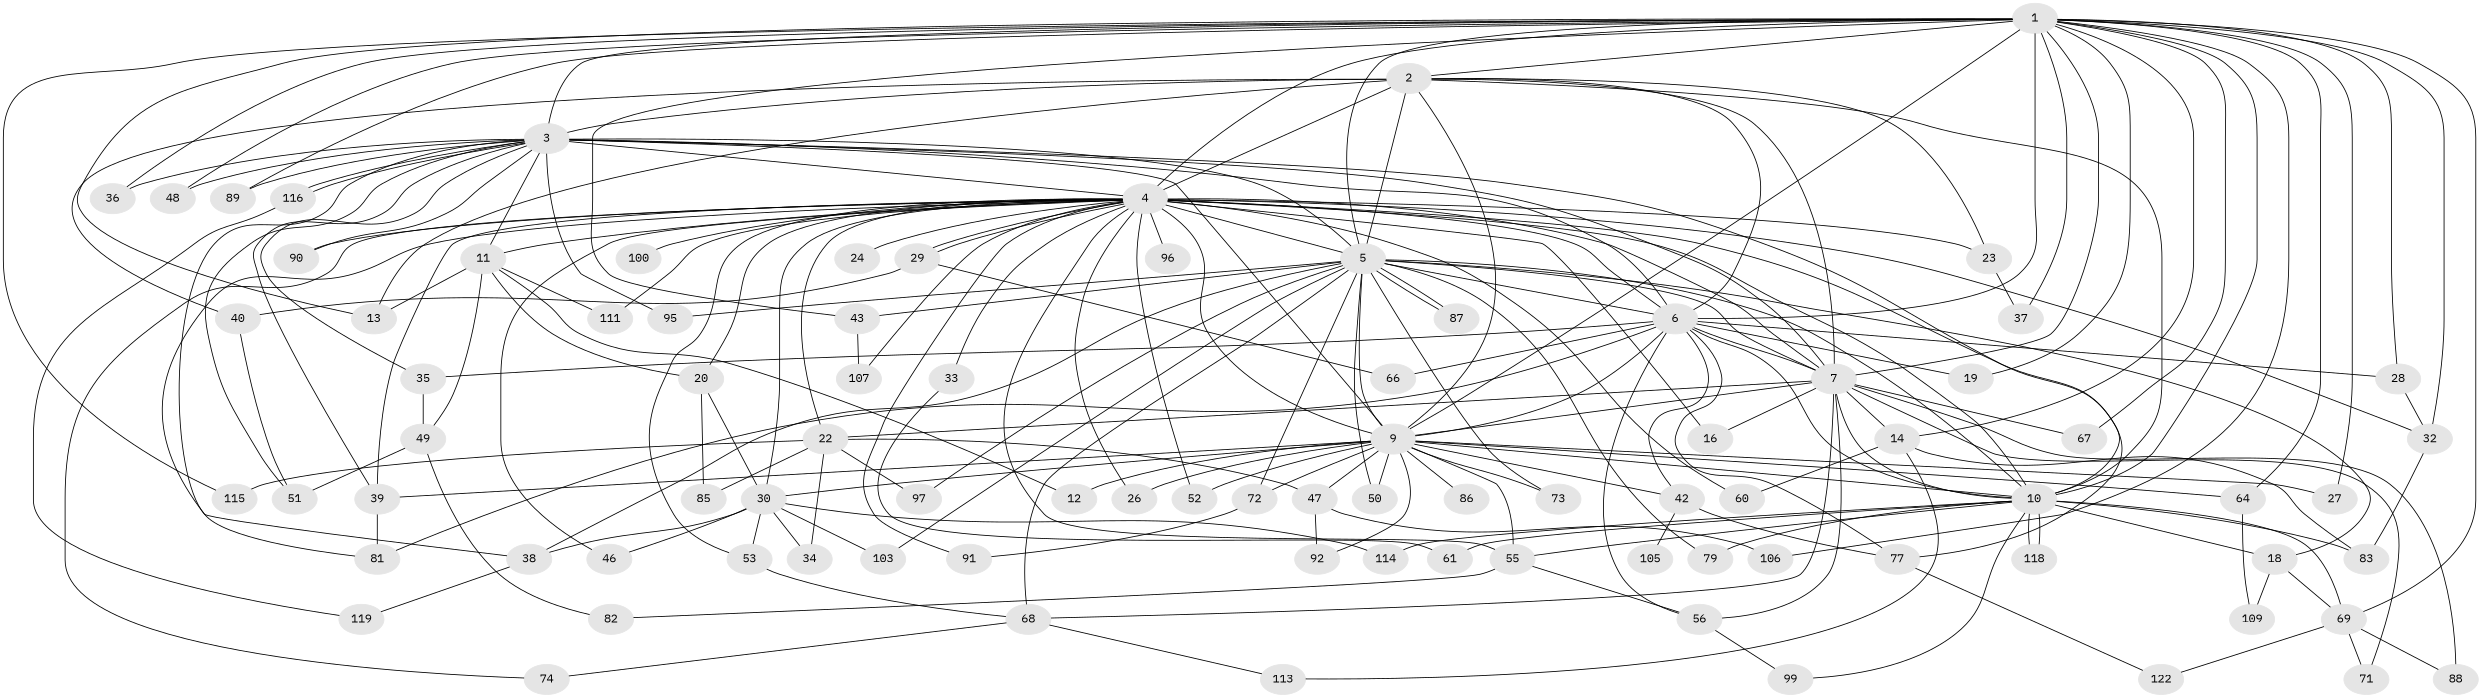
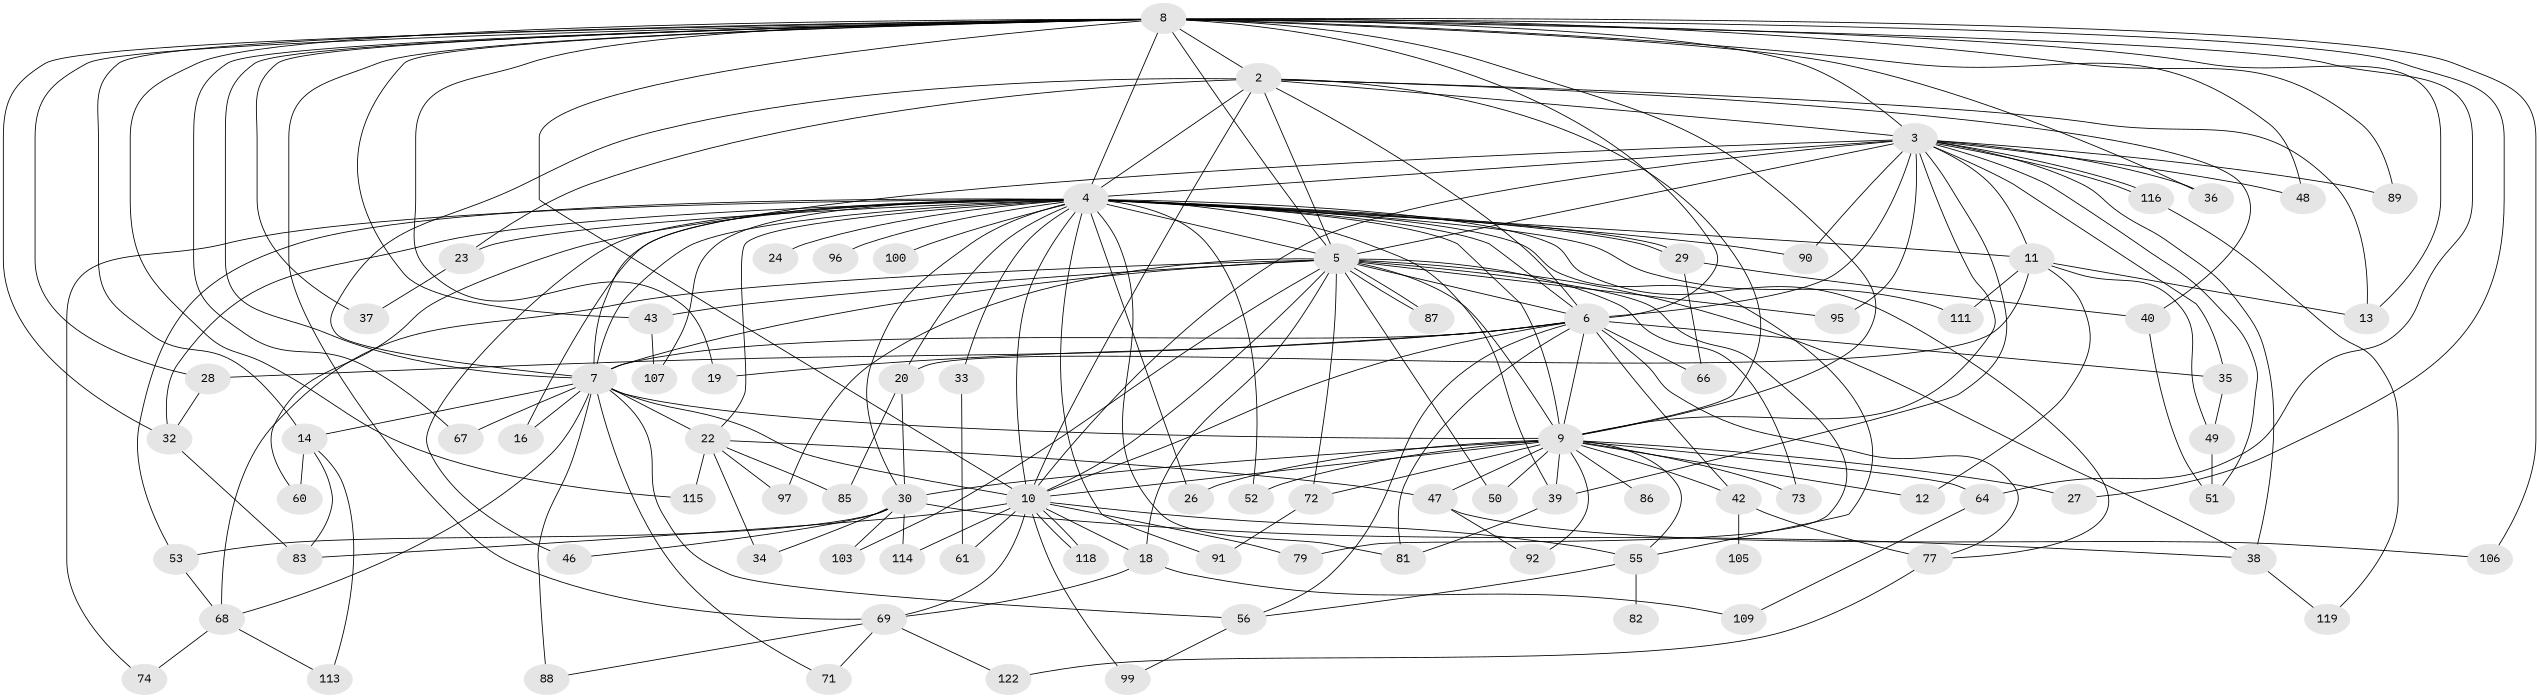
(2035, 18) -> (1164, 18)
(485, 560) -> none
